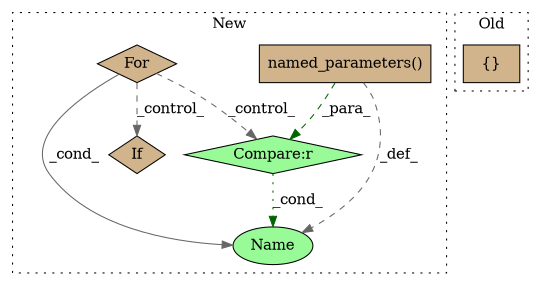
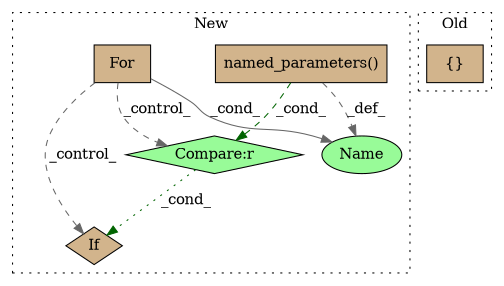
(137, 64) -> (122, 64)
(346, 109) -> (301, 109)
(273, 195) -> (156, 199)
